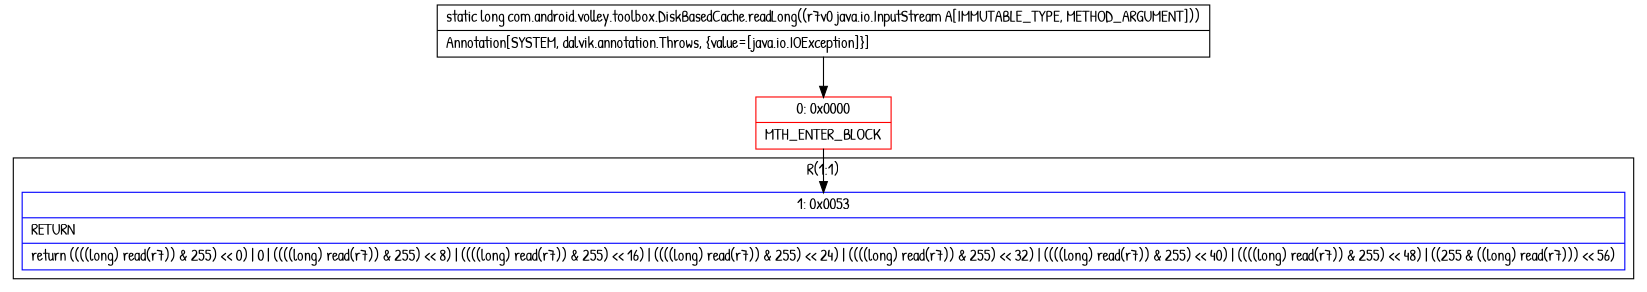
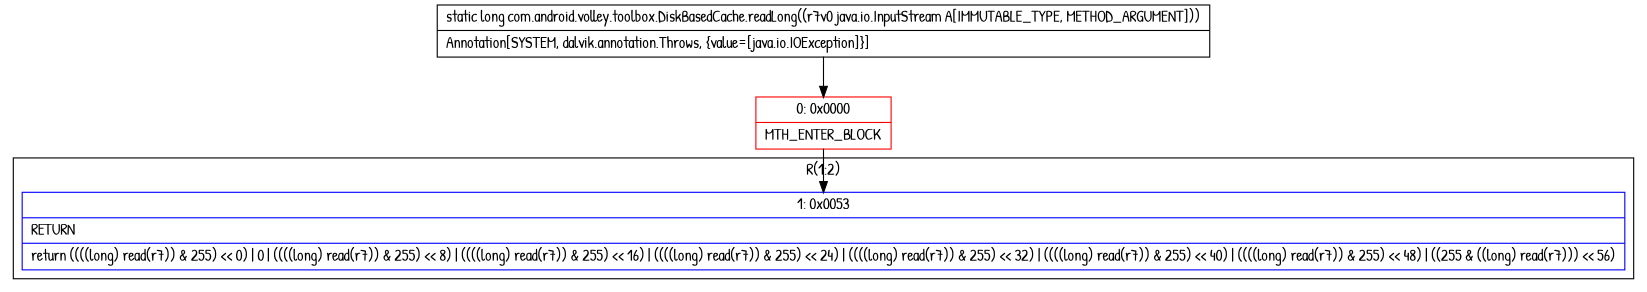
(823, 171) -> (823, 171)
